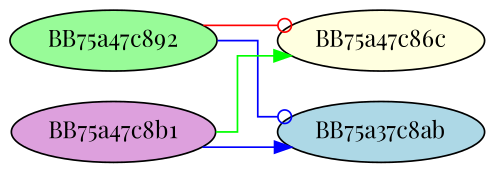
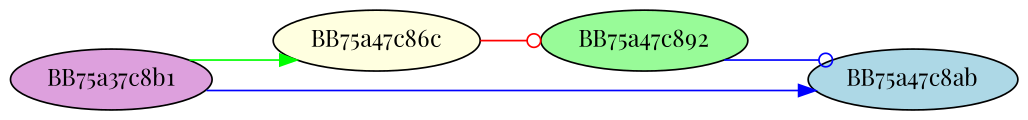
(241, 25) -> (504, 41)
(114, 132) -> (111, 80)
(381, 132) -> (913, 80)
